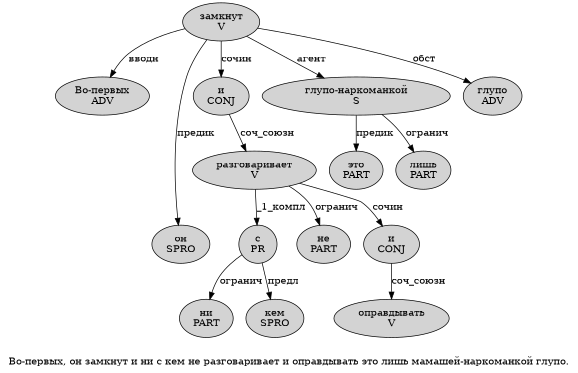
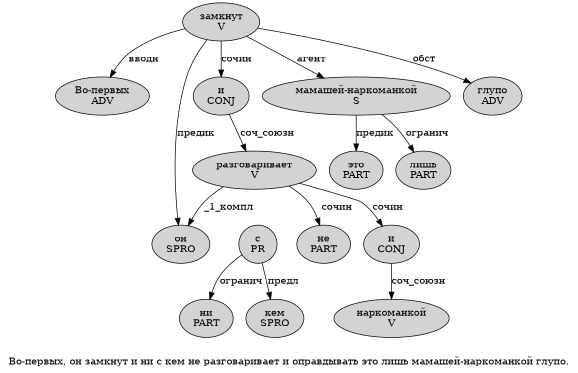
(356, 96) -> (356, 96)
(256, 204) -> (205, 201)
(337, 207) -> (337, 207)
(392, 318) -> (392, 318)
